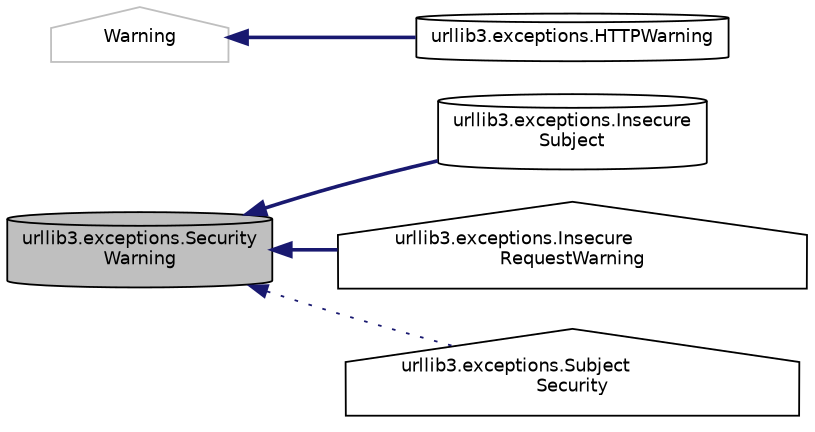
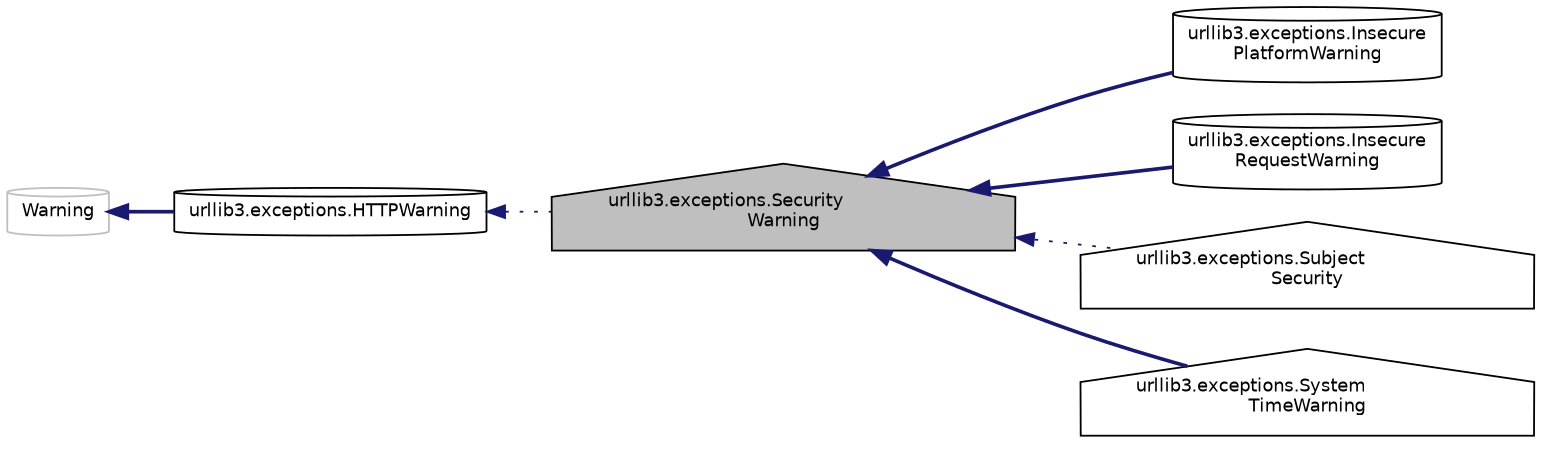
(140, 37) -> (58, 212)
(572, 132) -> (1307, 45)
none -> (528, 212)
(140, 250) -> (783, 212)
(572, 250) -> (1307, 152)
none -> (1307, 397)
